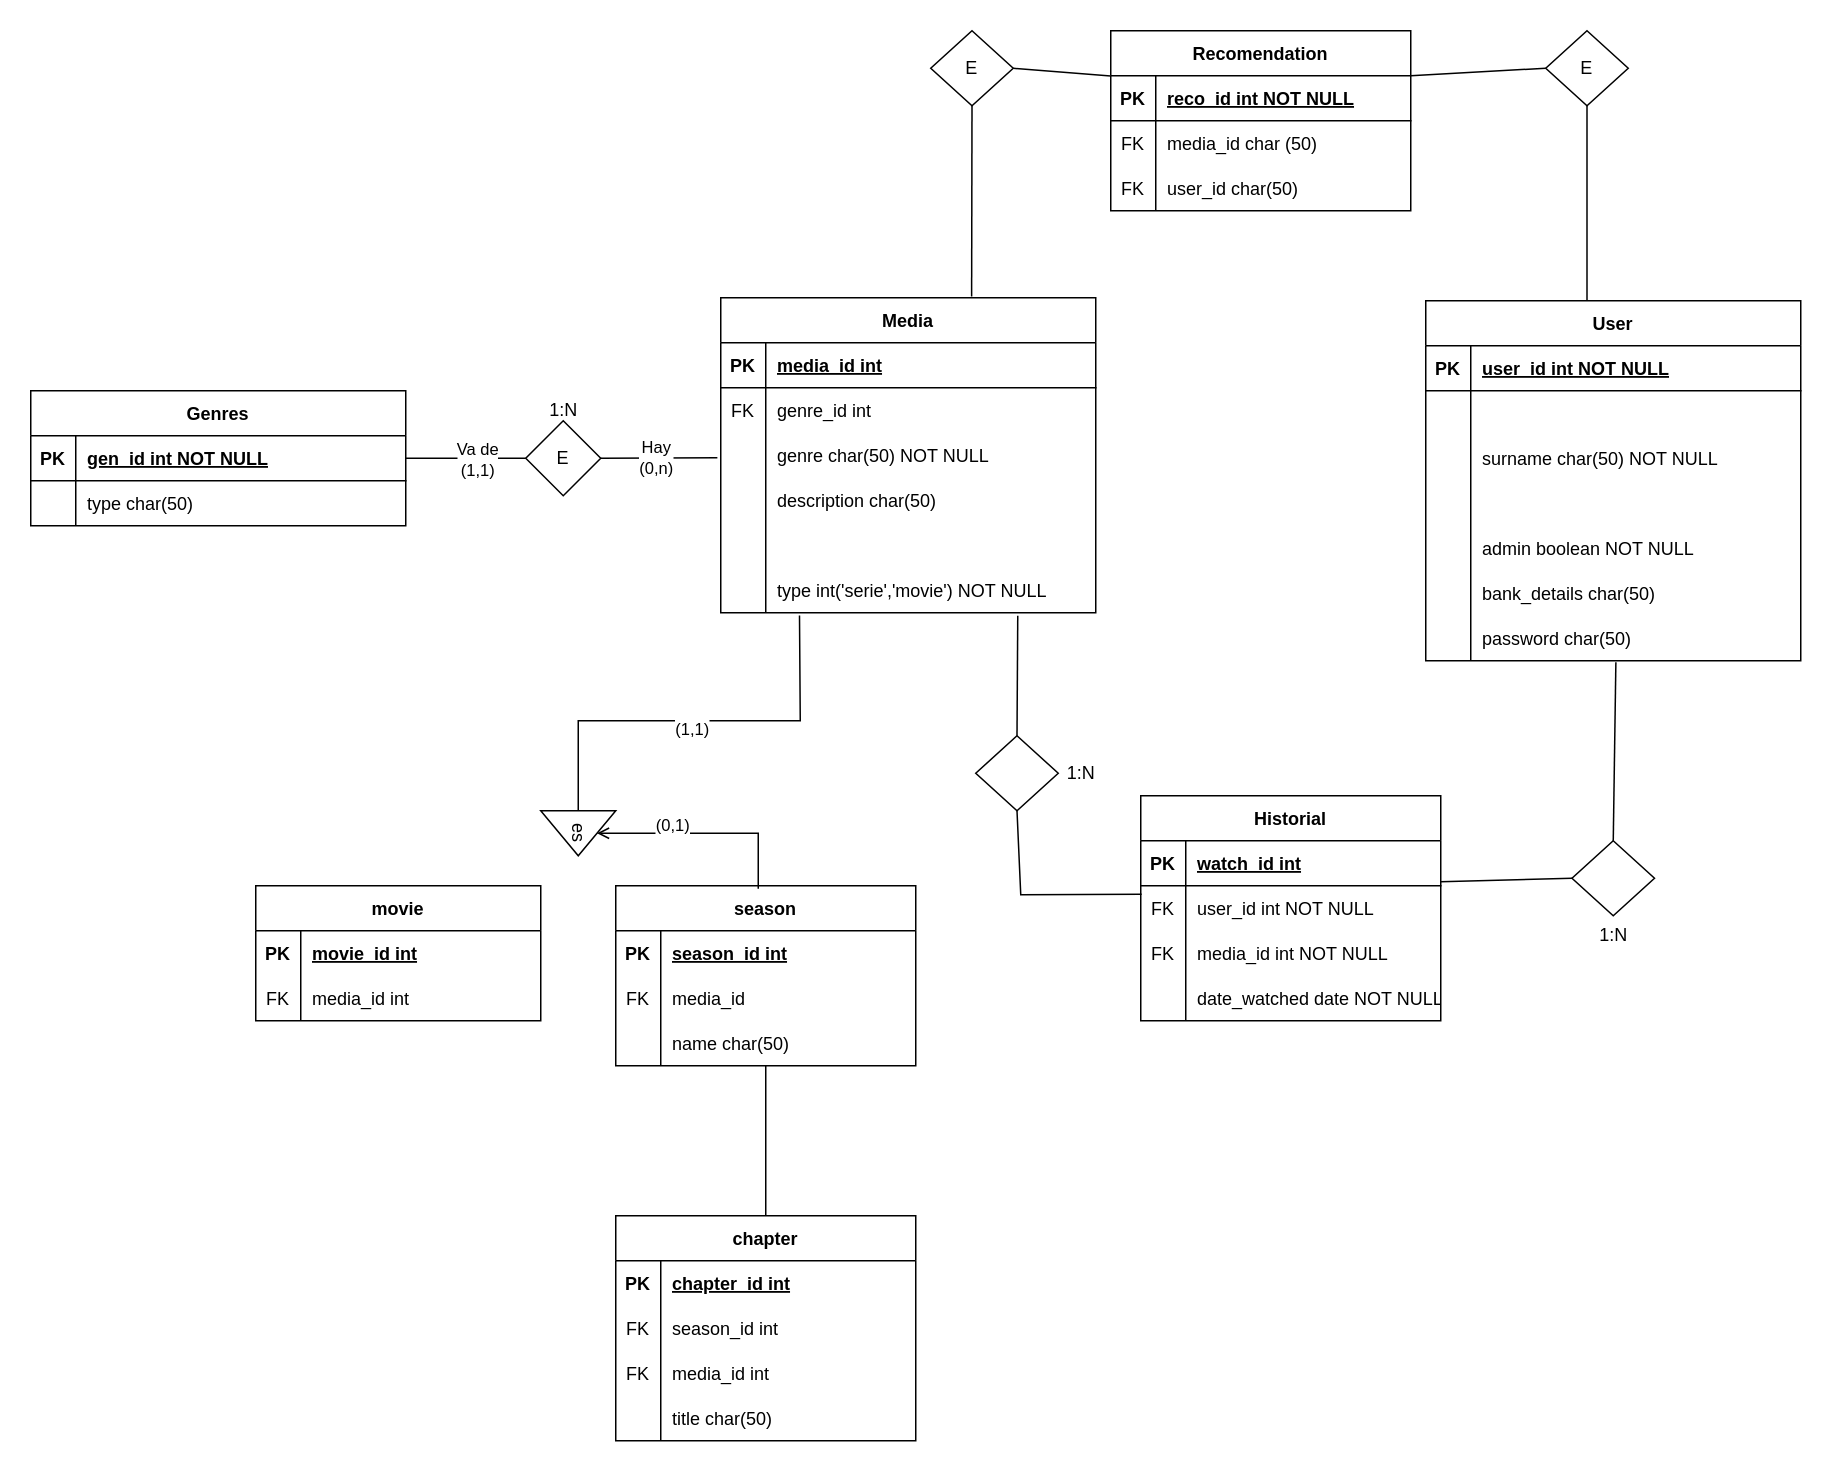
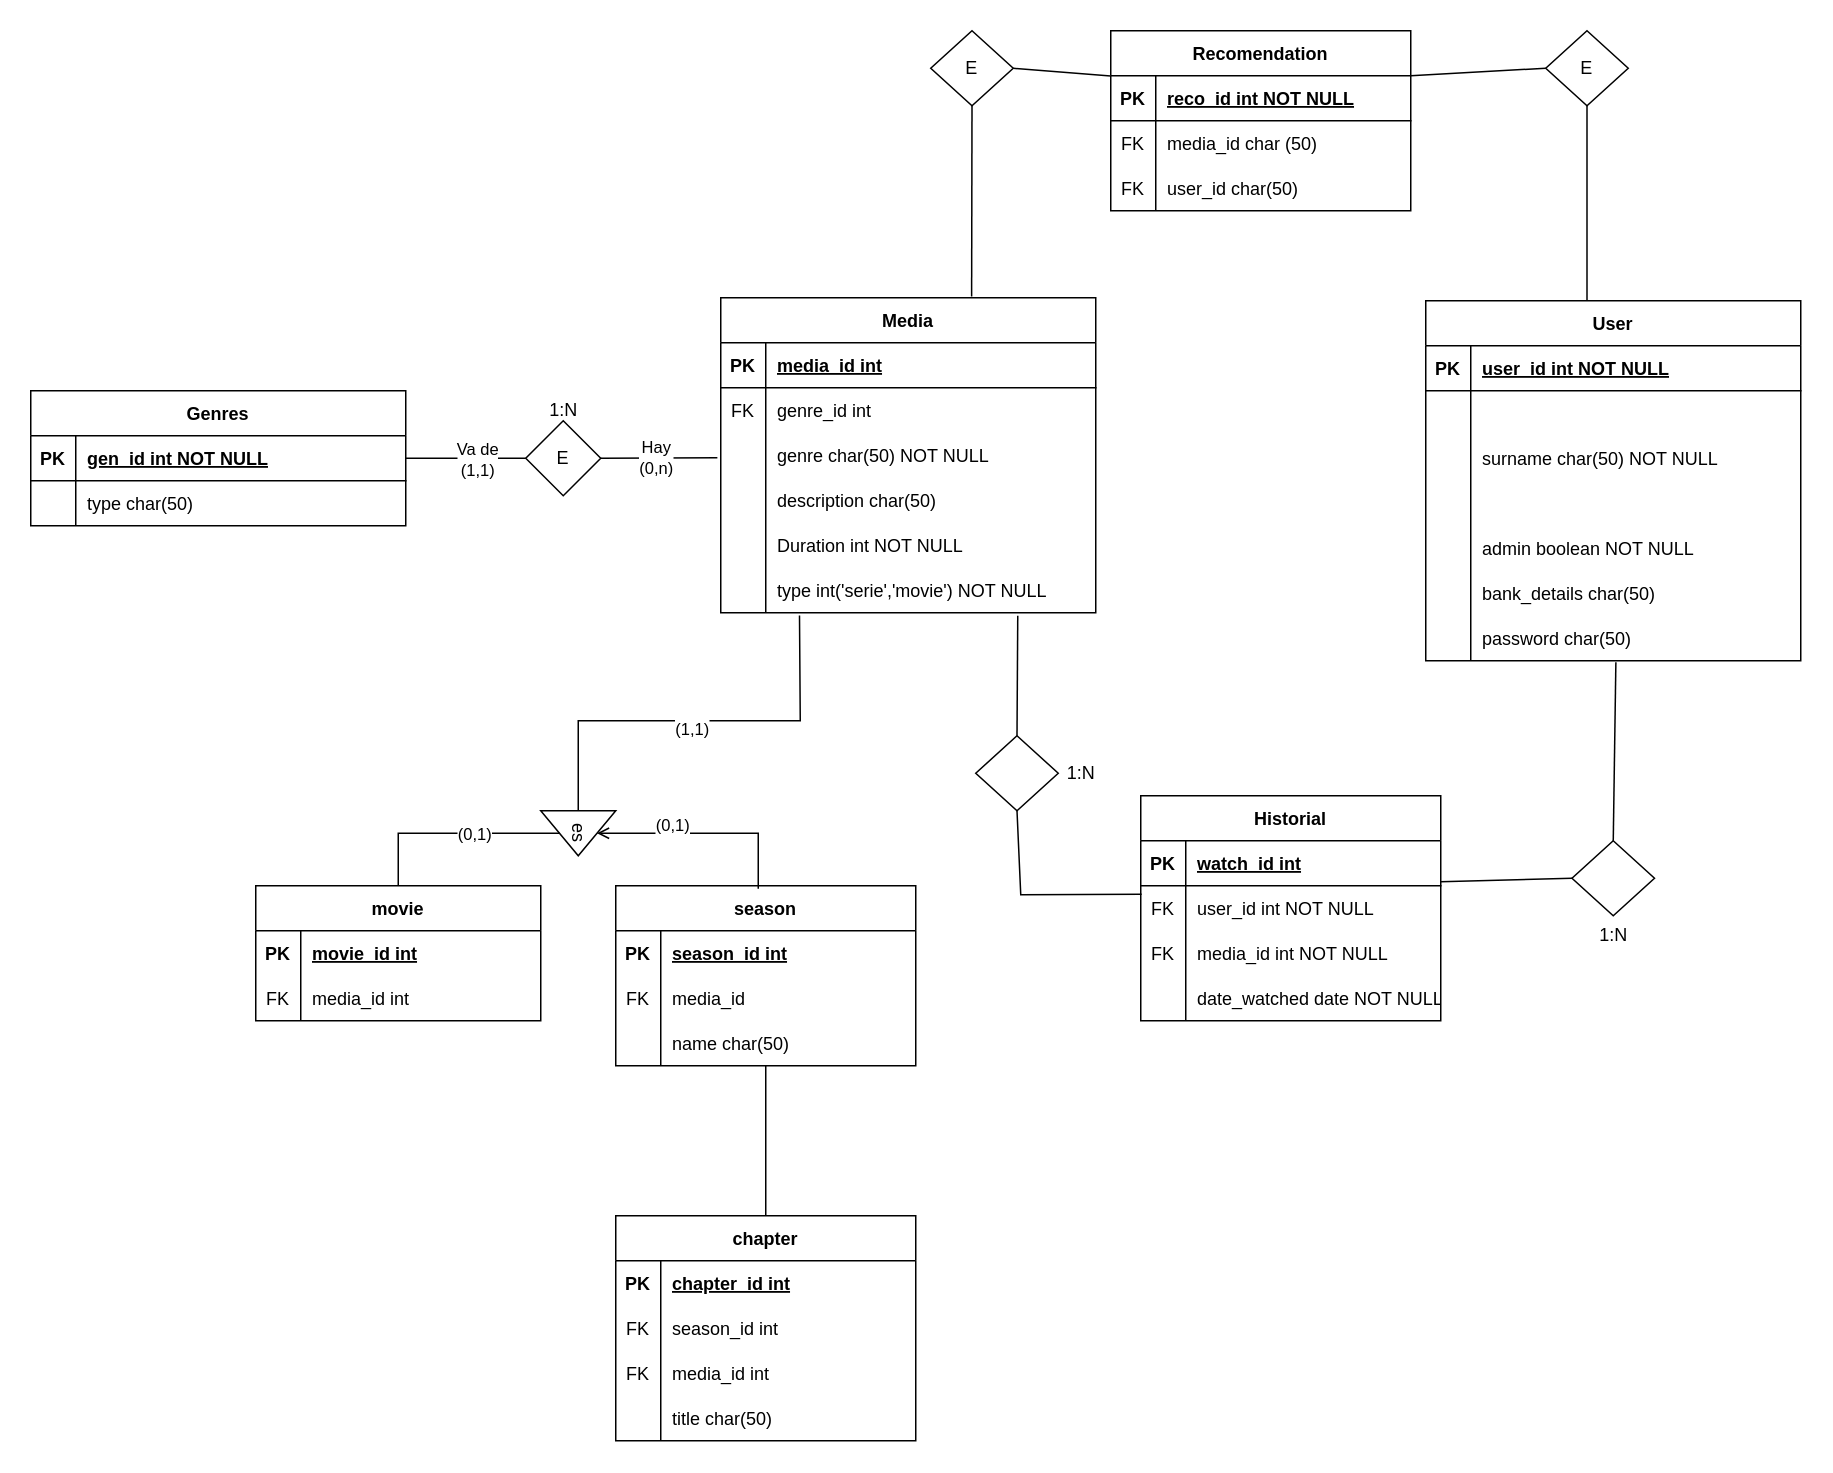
none -> (931, 545)
none -> (452, 833)
